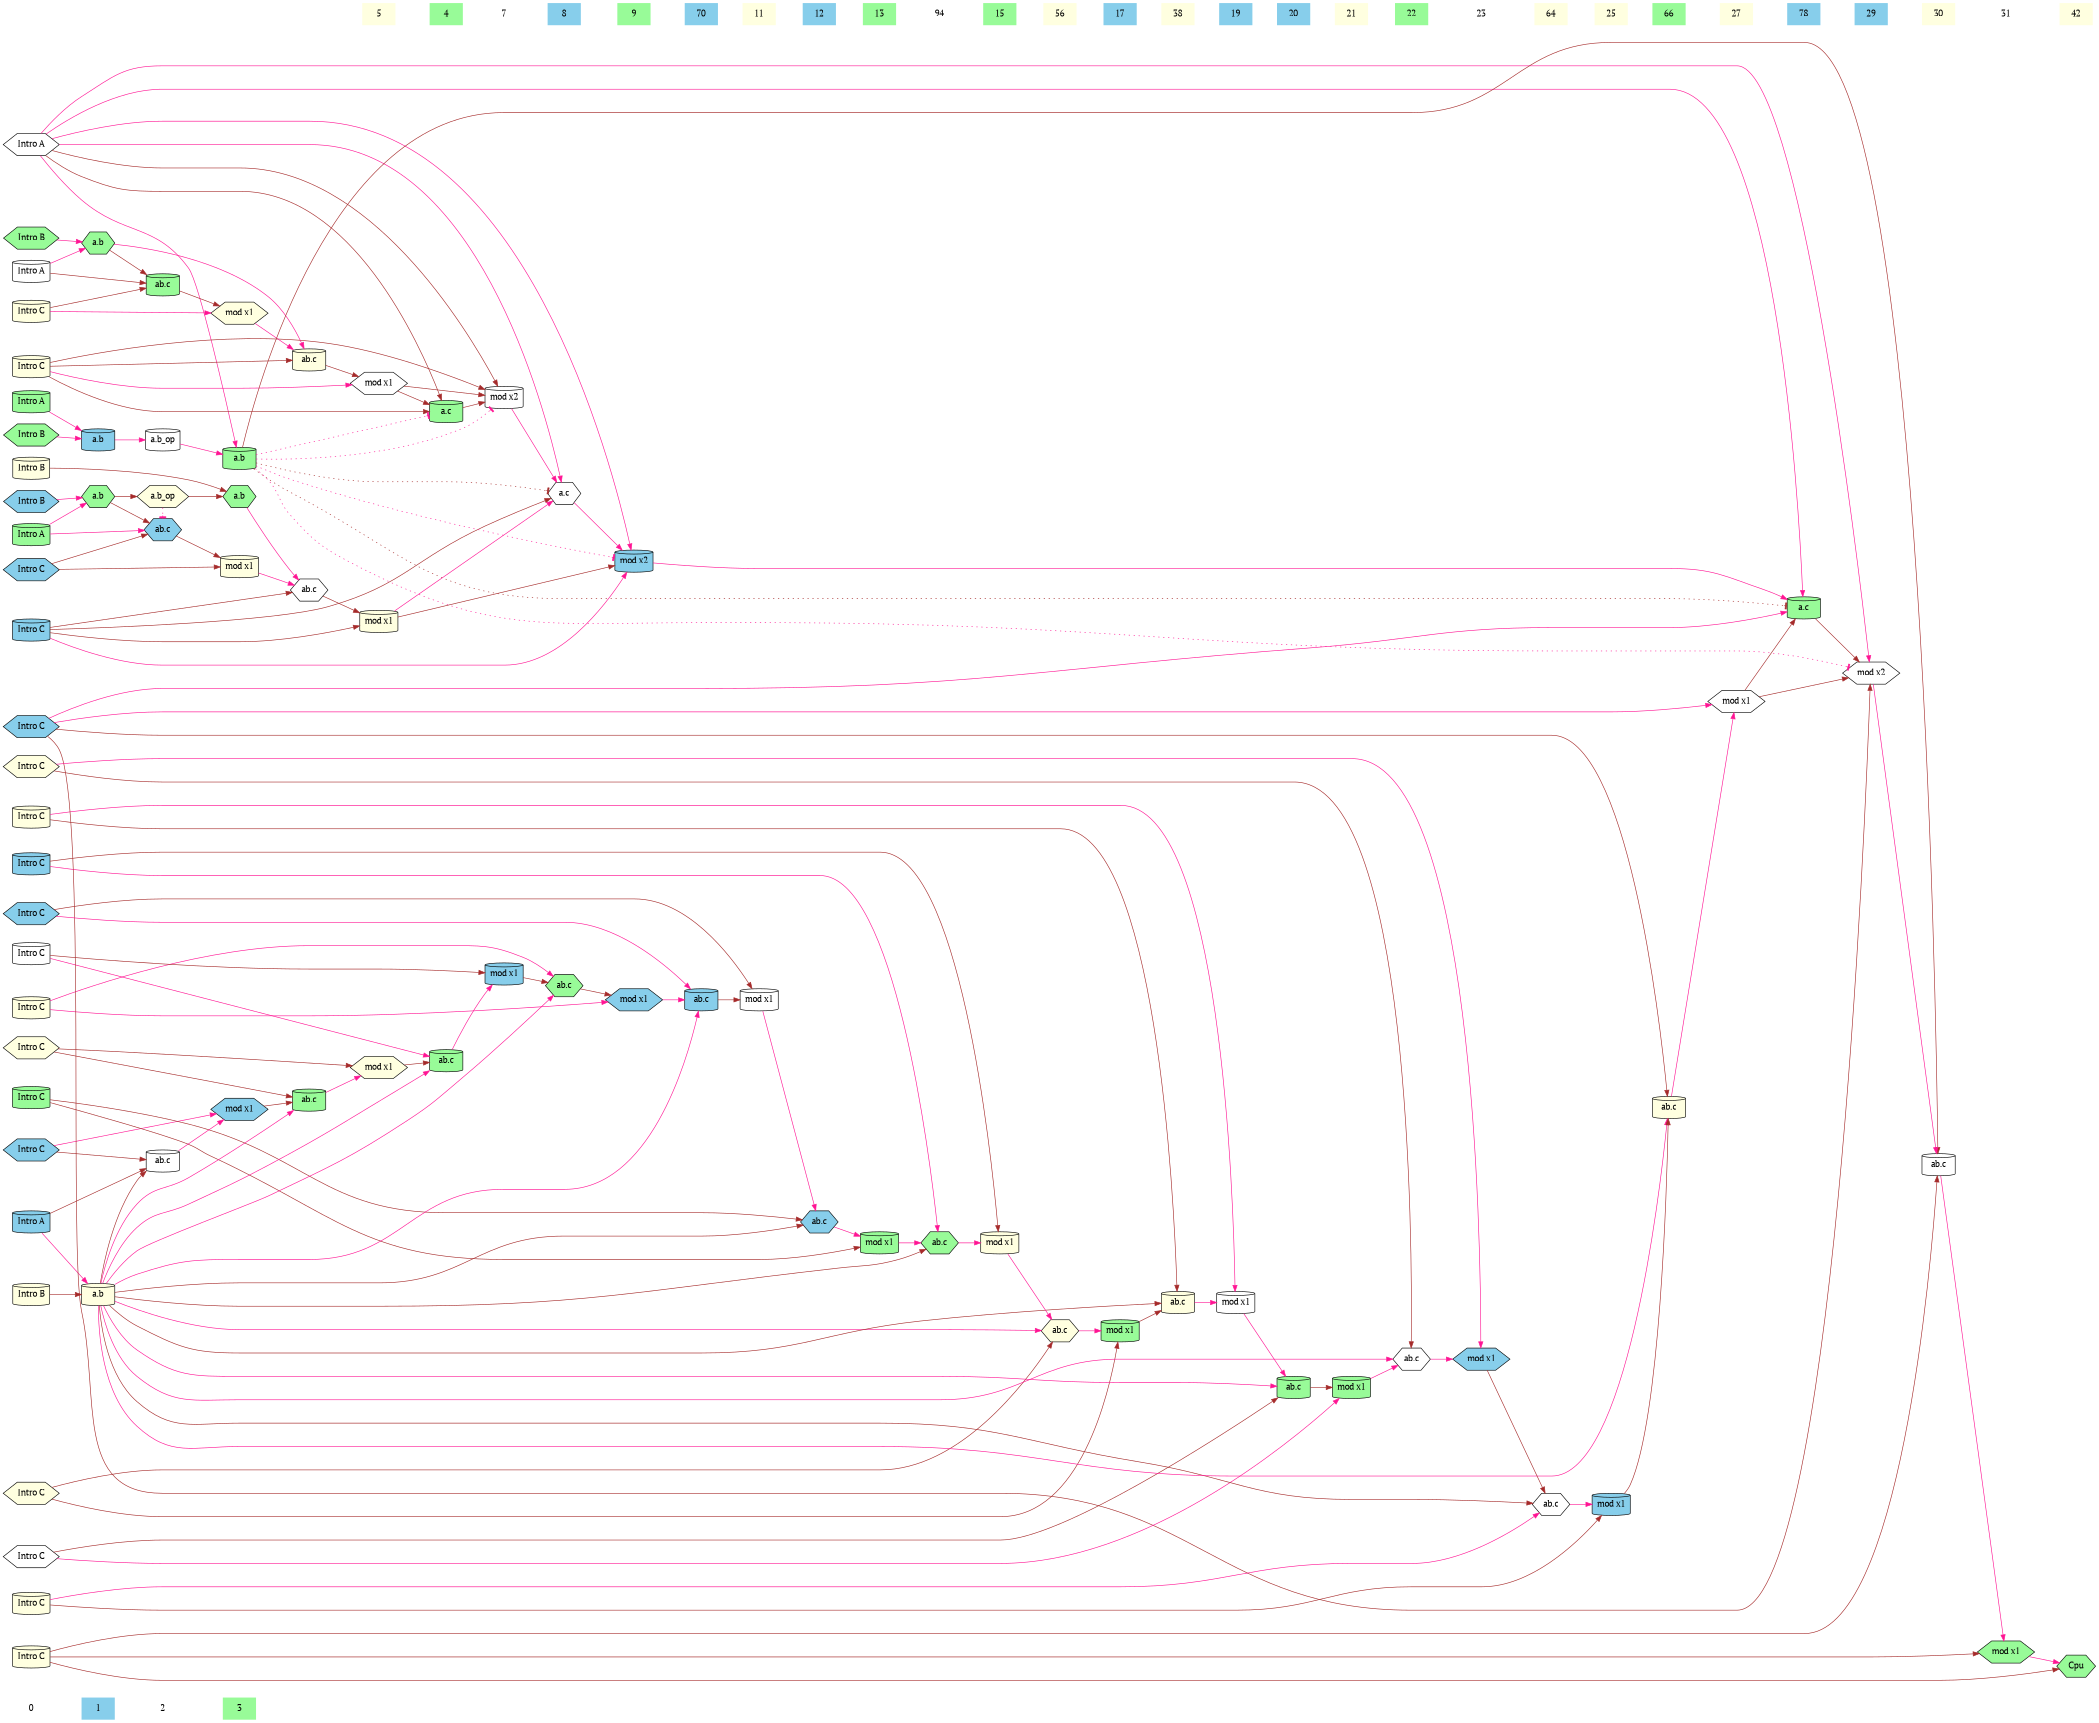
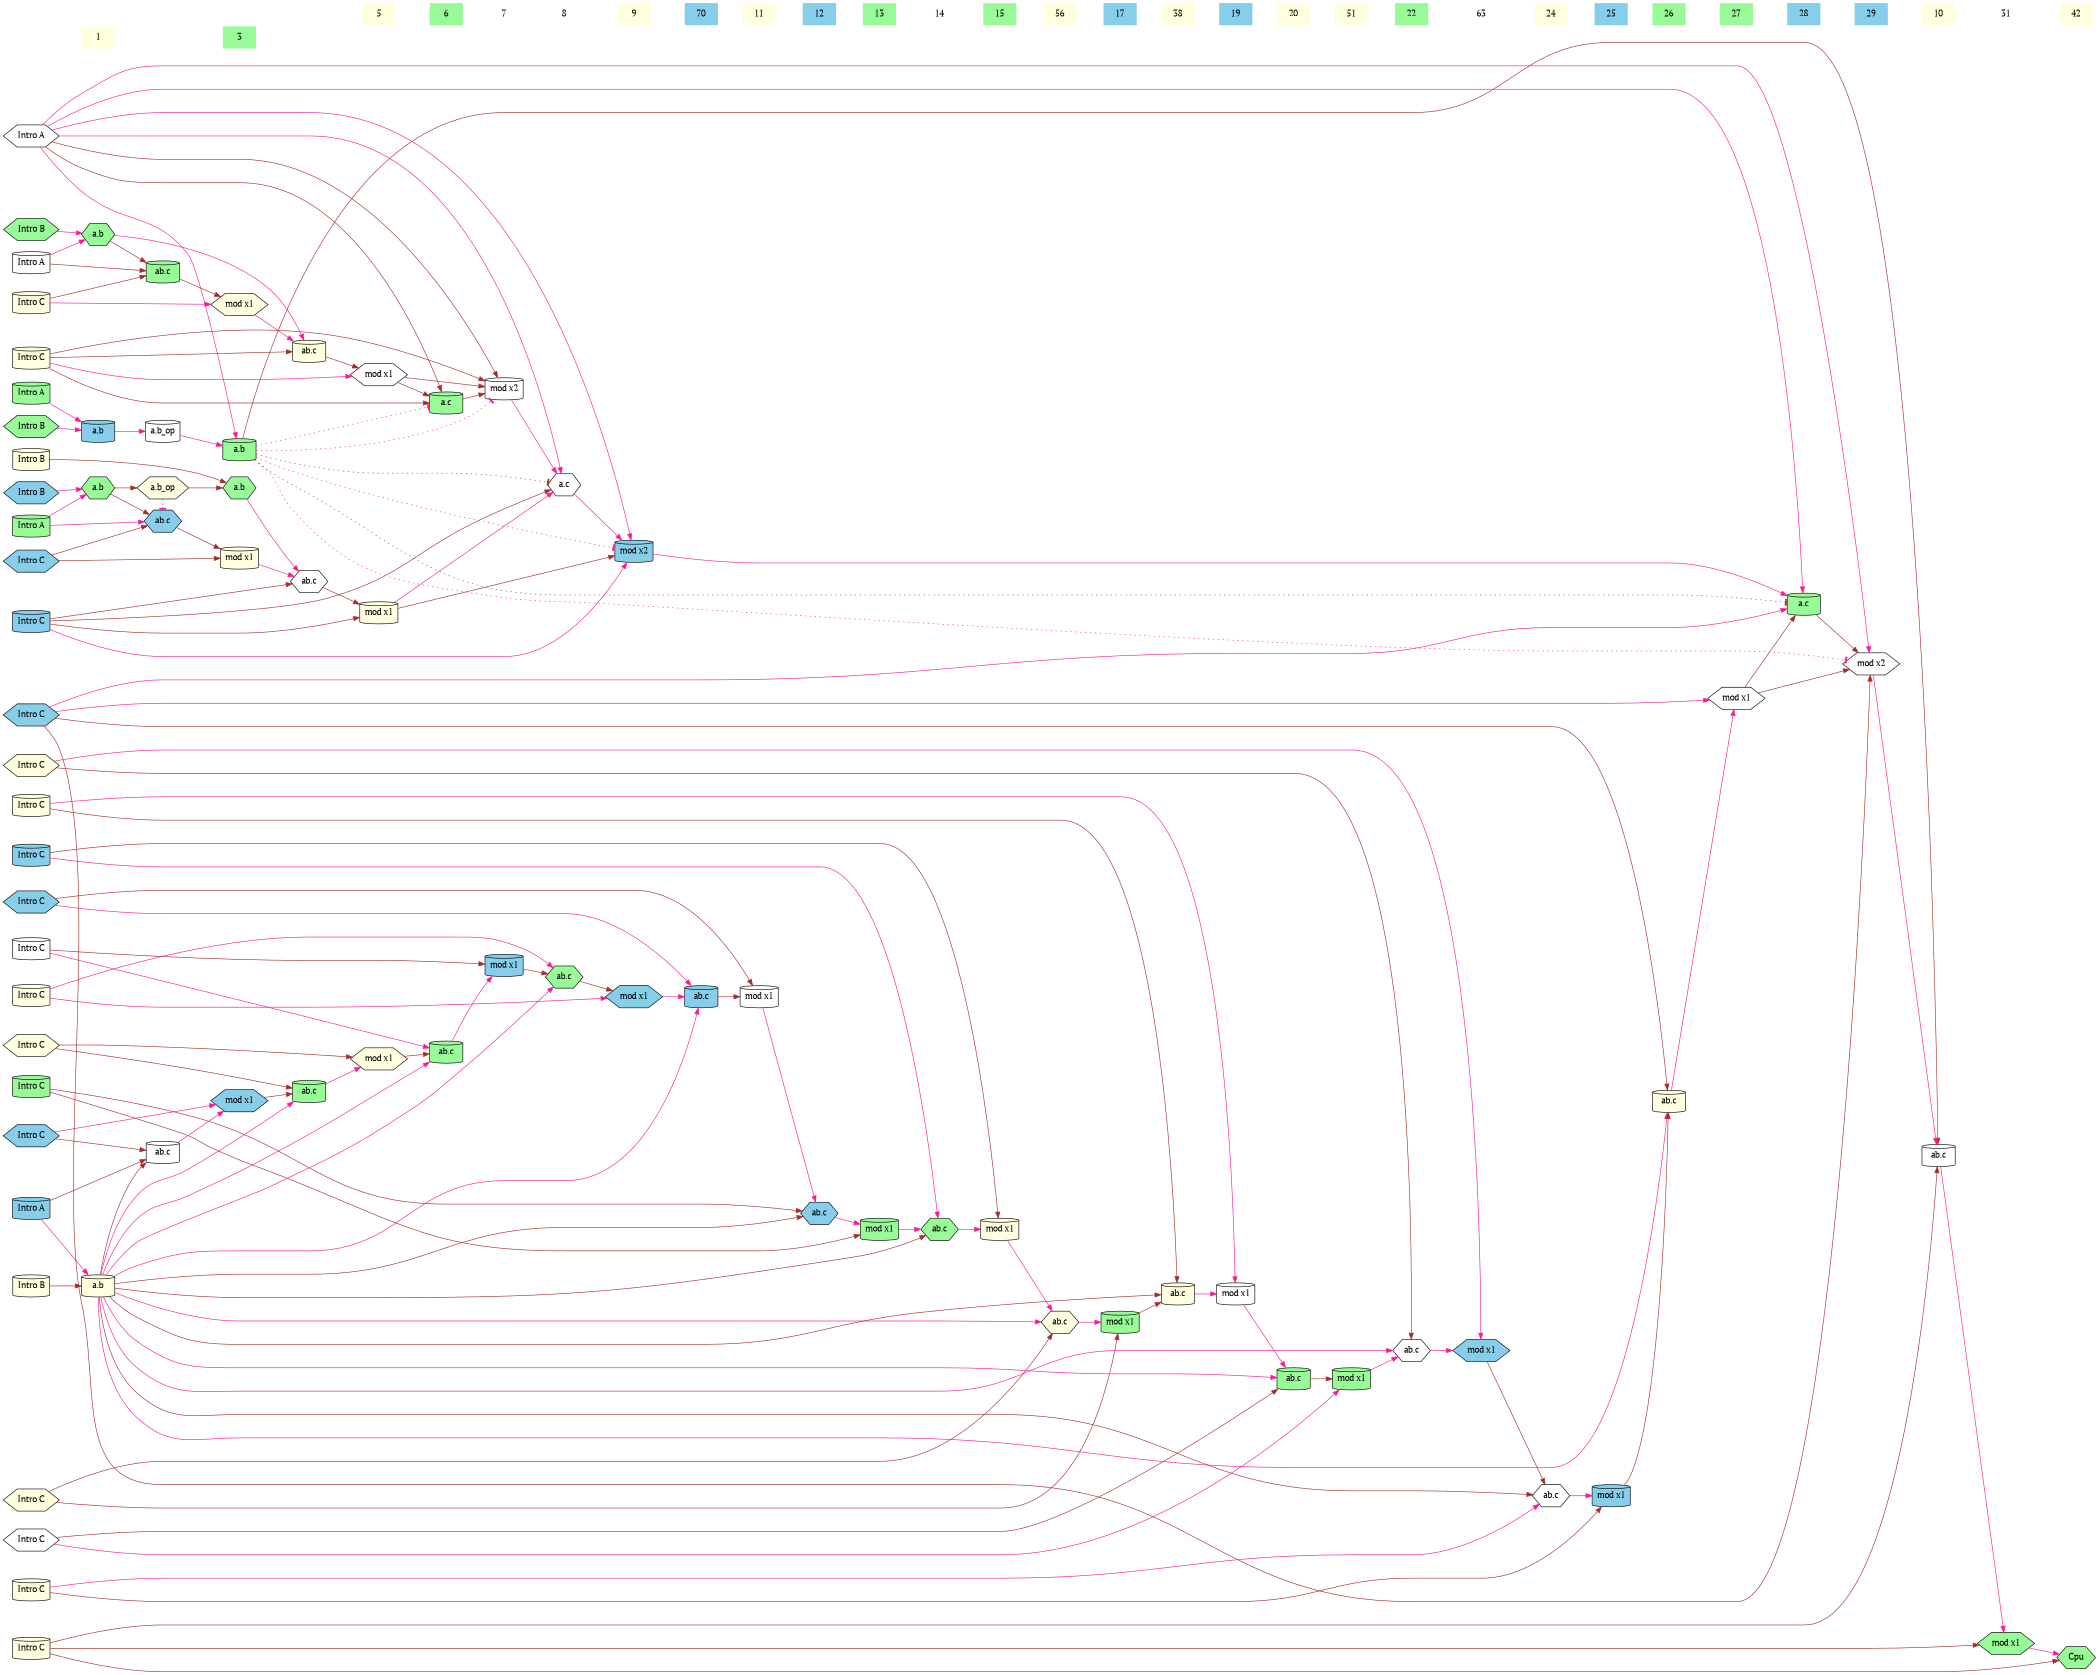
(446, 14) -> (446, 14)
(564, 14) -> (564, 14)
(634, 14) -> (634, 14)
(940, 14) -> (940, 14)
(1294, 14) -> (1294, 14)
(1351, 14) -> (1351, 14)
(1481, 14) -> (1481, 14)
(1551, 14) -> (1551, 14)
(1611, 14) -> (1611, 14)
(1669, 14) -> (1669, 14)
(1736, 14) -> (1736, 14)
(1804, 14) -> (1804, 14)
(1939, 14) -> (1939, 14)
(31, 1709) -> none
(98, 1709) -> (98, 38)
(163, 1709) -> none
